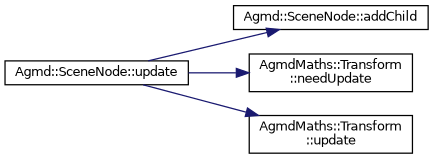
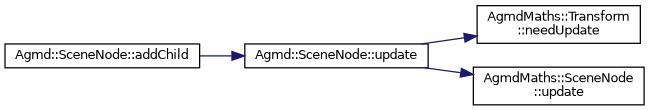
(208, 47) -> (216, 56)
(331, 134) -> (559, 86)
